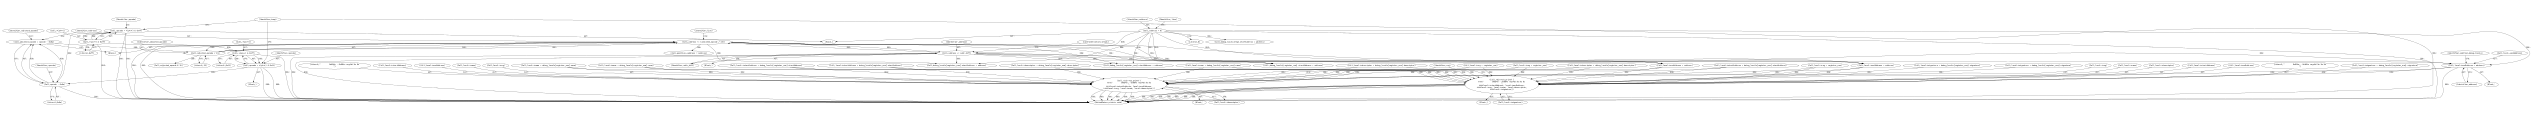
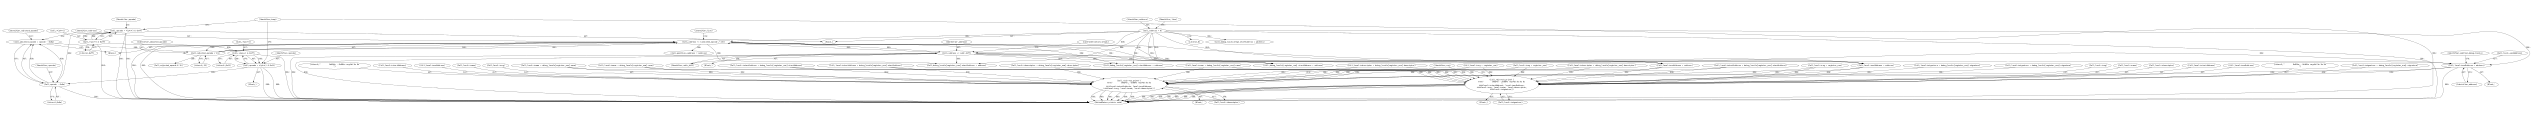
none -> (936, 36)
